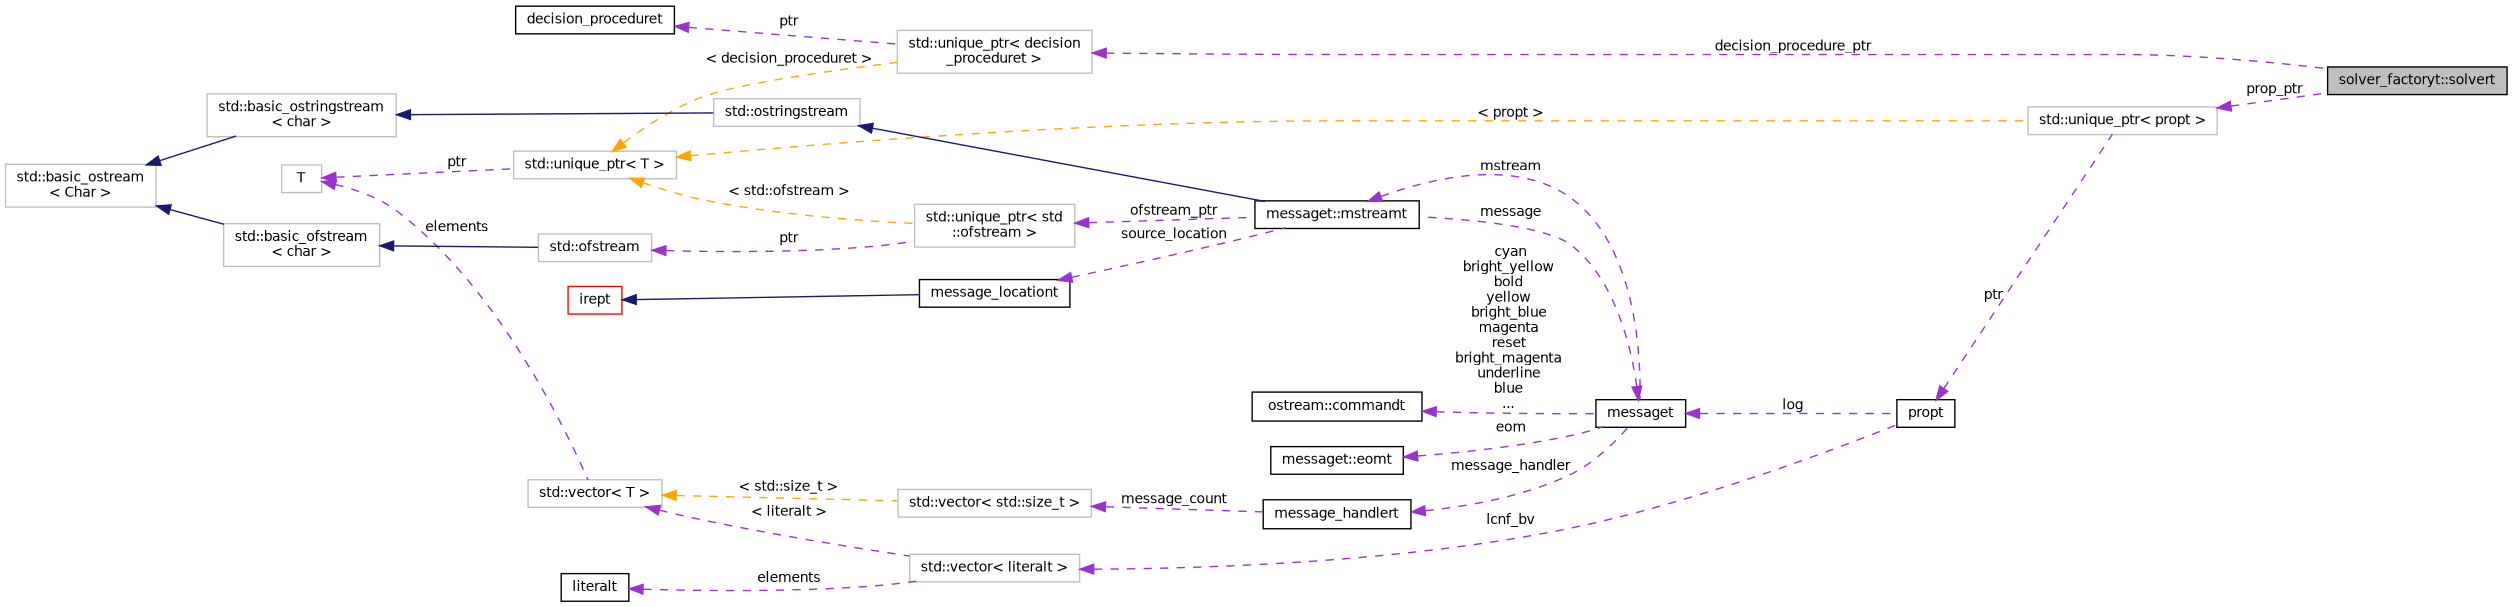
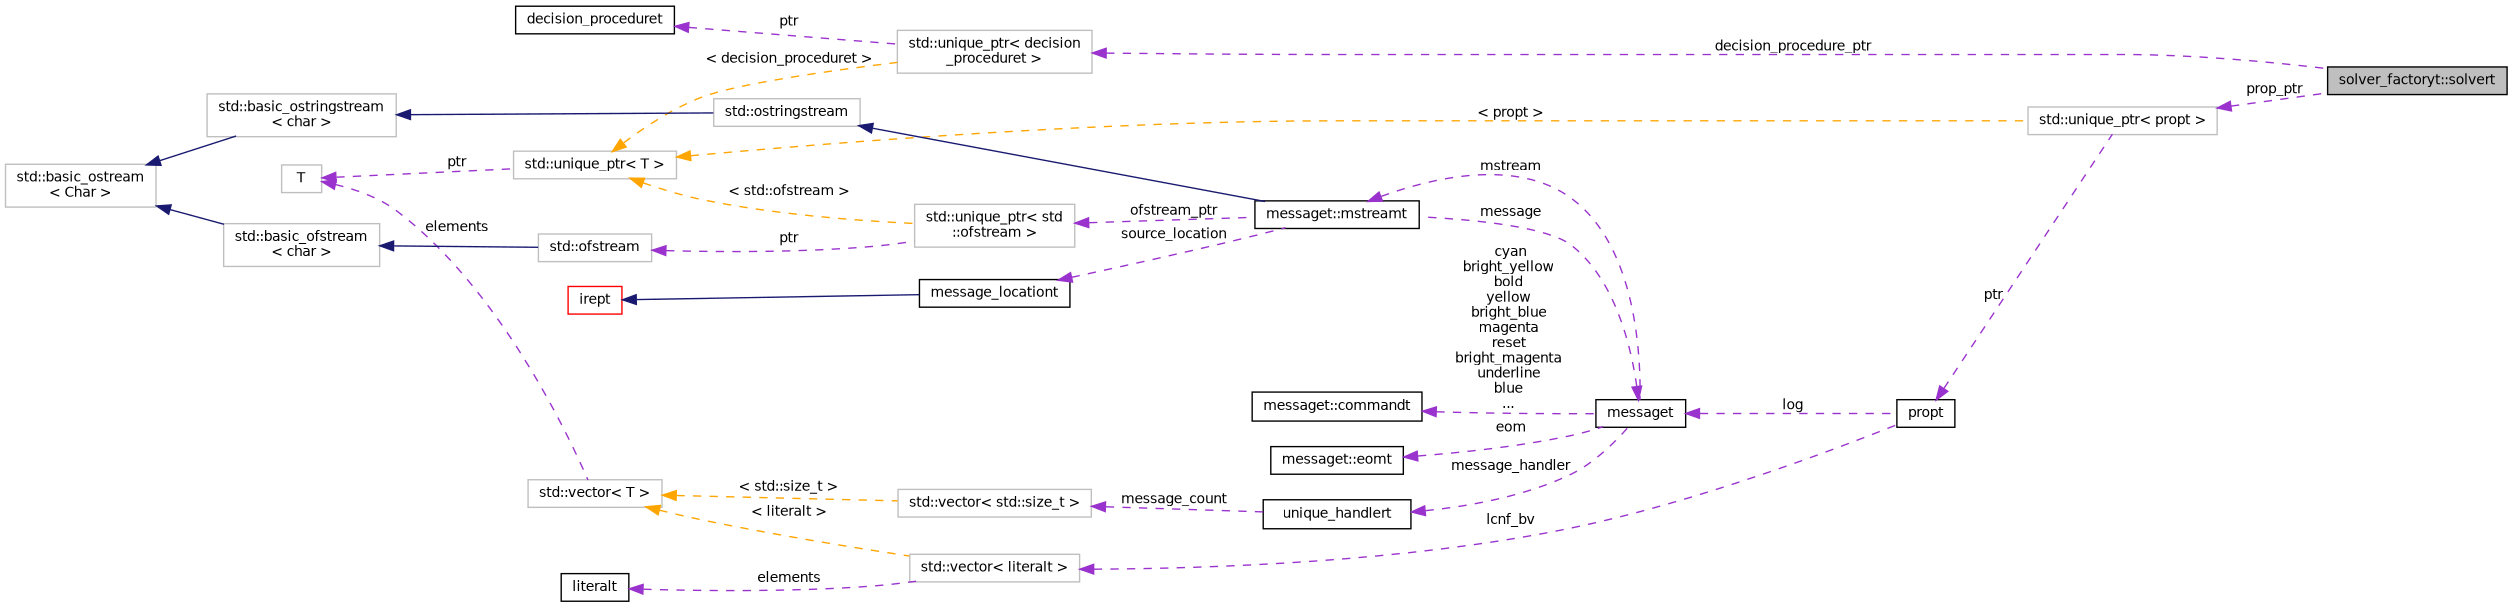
(1337, 407) -> (1337, 407)
(1337, 514) -> (1337, 514)
(784, 536) -> (784, 536)
